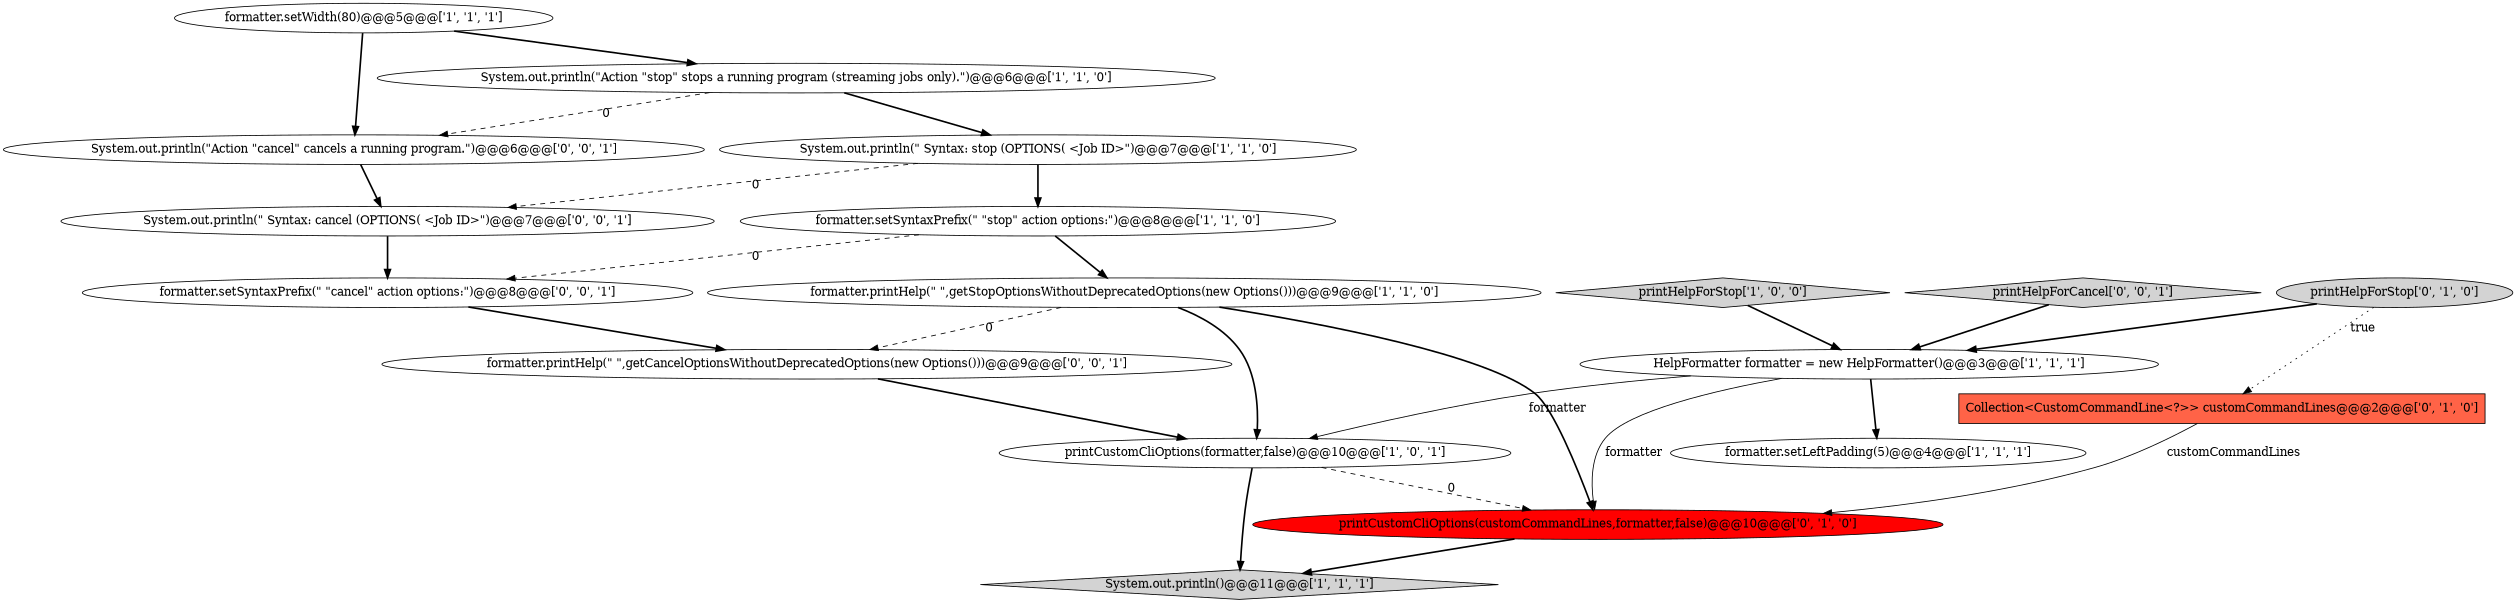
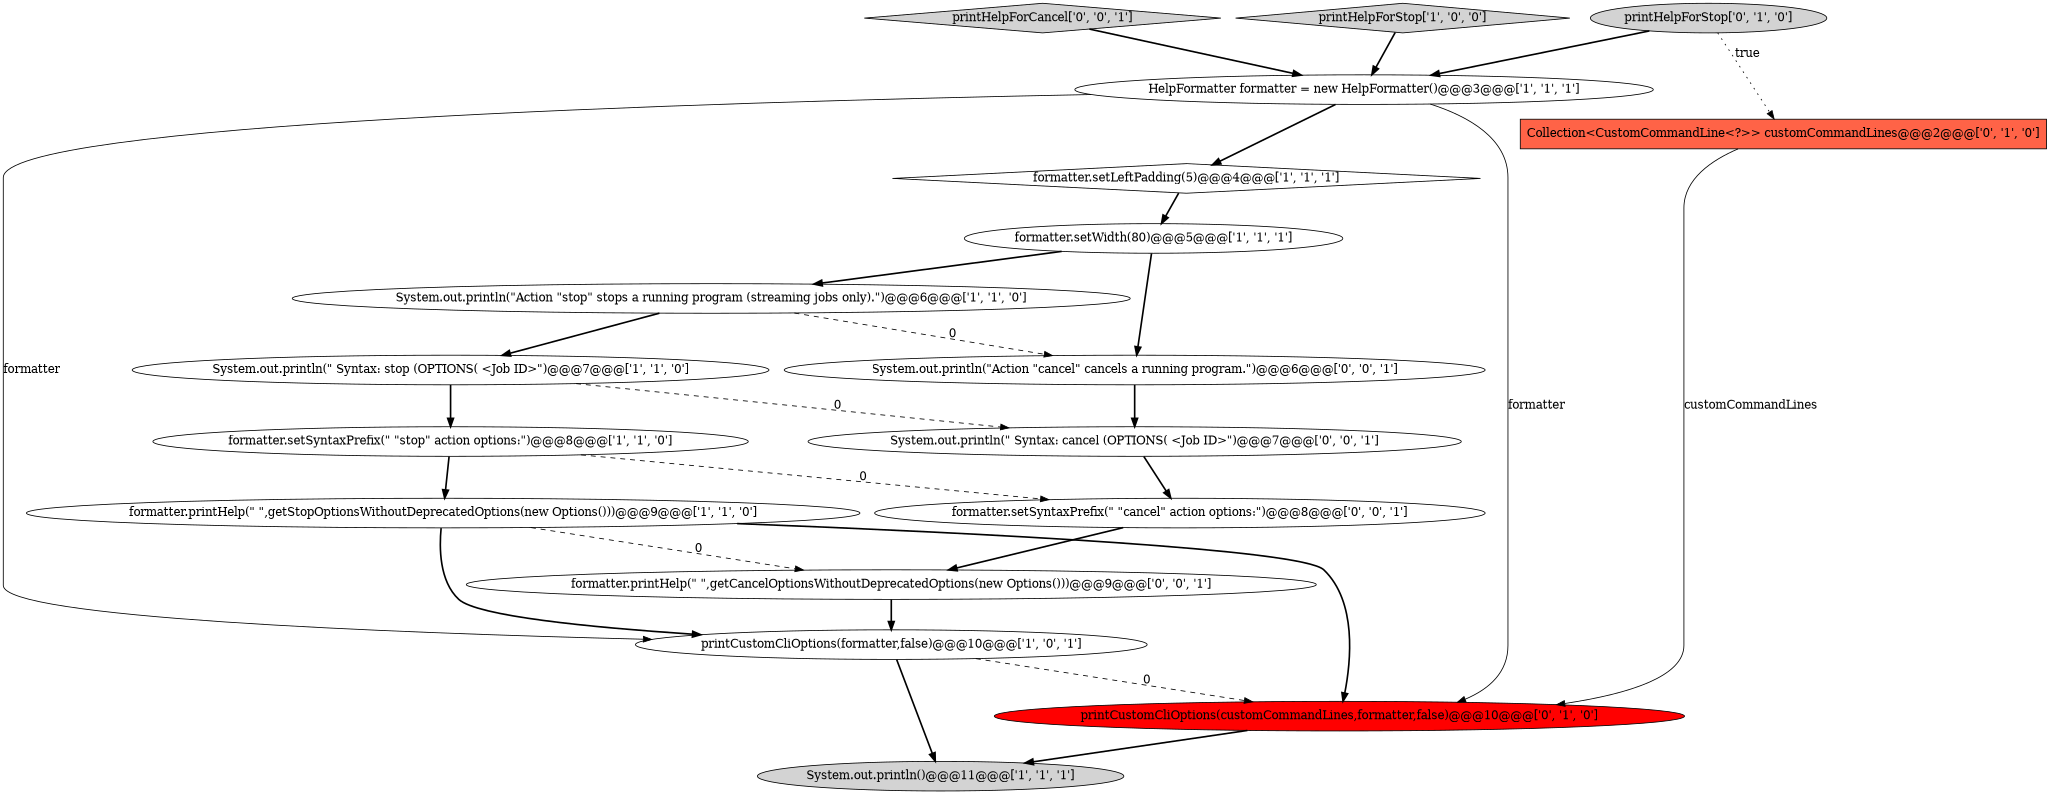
none -> (1172, 205)
(1878, 453) -> (1186, 178)
(1239, 585) -> (941, 776)
